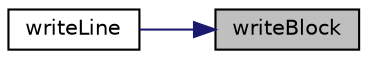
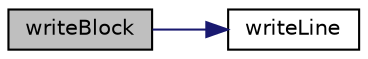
(167, 30) -> (179, 30)
